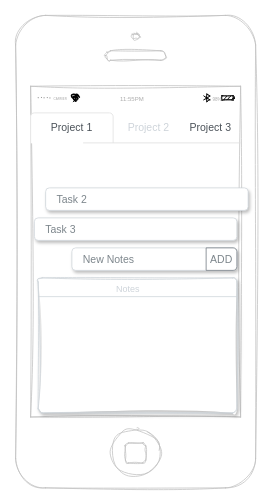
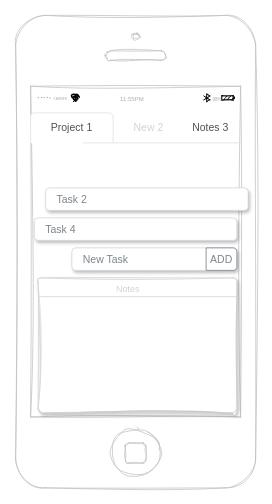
(149, 128) -> (149, 128)
(210, 128) -> (210, 128)
(62, 229) -> (62, 229)
(108, 259) -> (105, 259)
